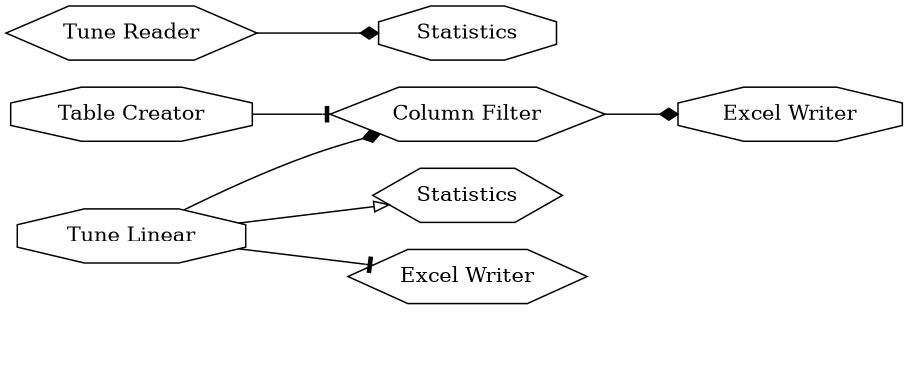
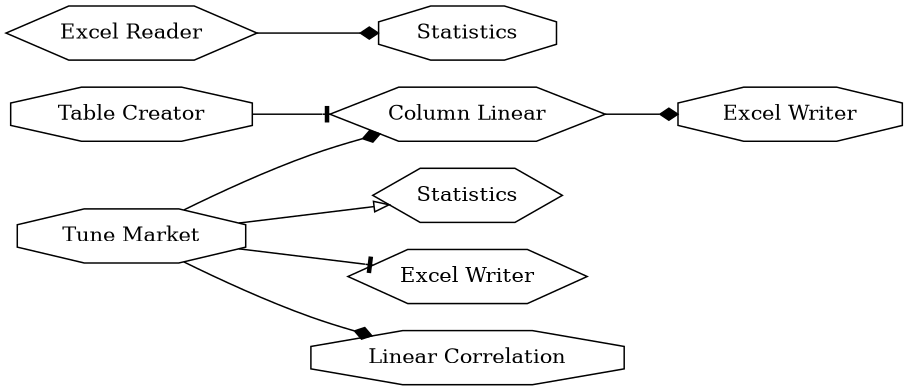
(131, 33) -> (131, 33)
(468, 114) -> (468, 114)
(131, 236) -> (131, 236)
none -> (468, 358)
